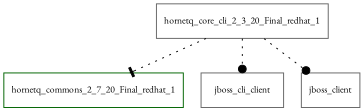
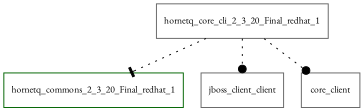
(94, 90) -> (94, 90)
(242, 90) -> (242, 90)
(331, 90) -> (331, 90)
